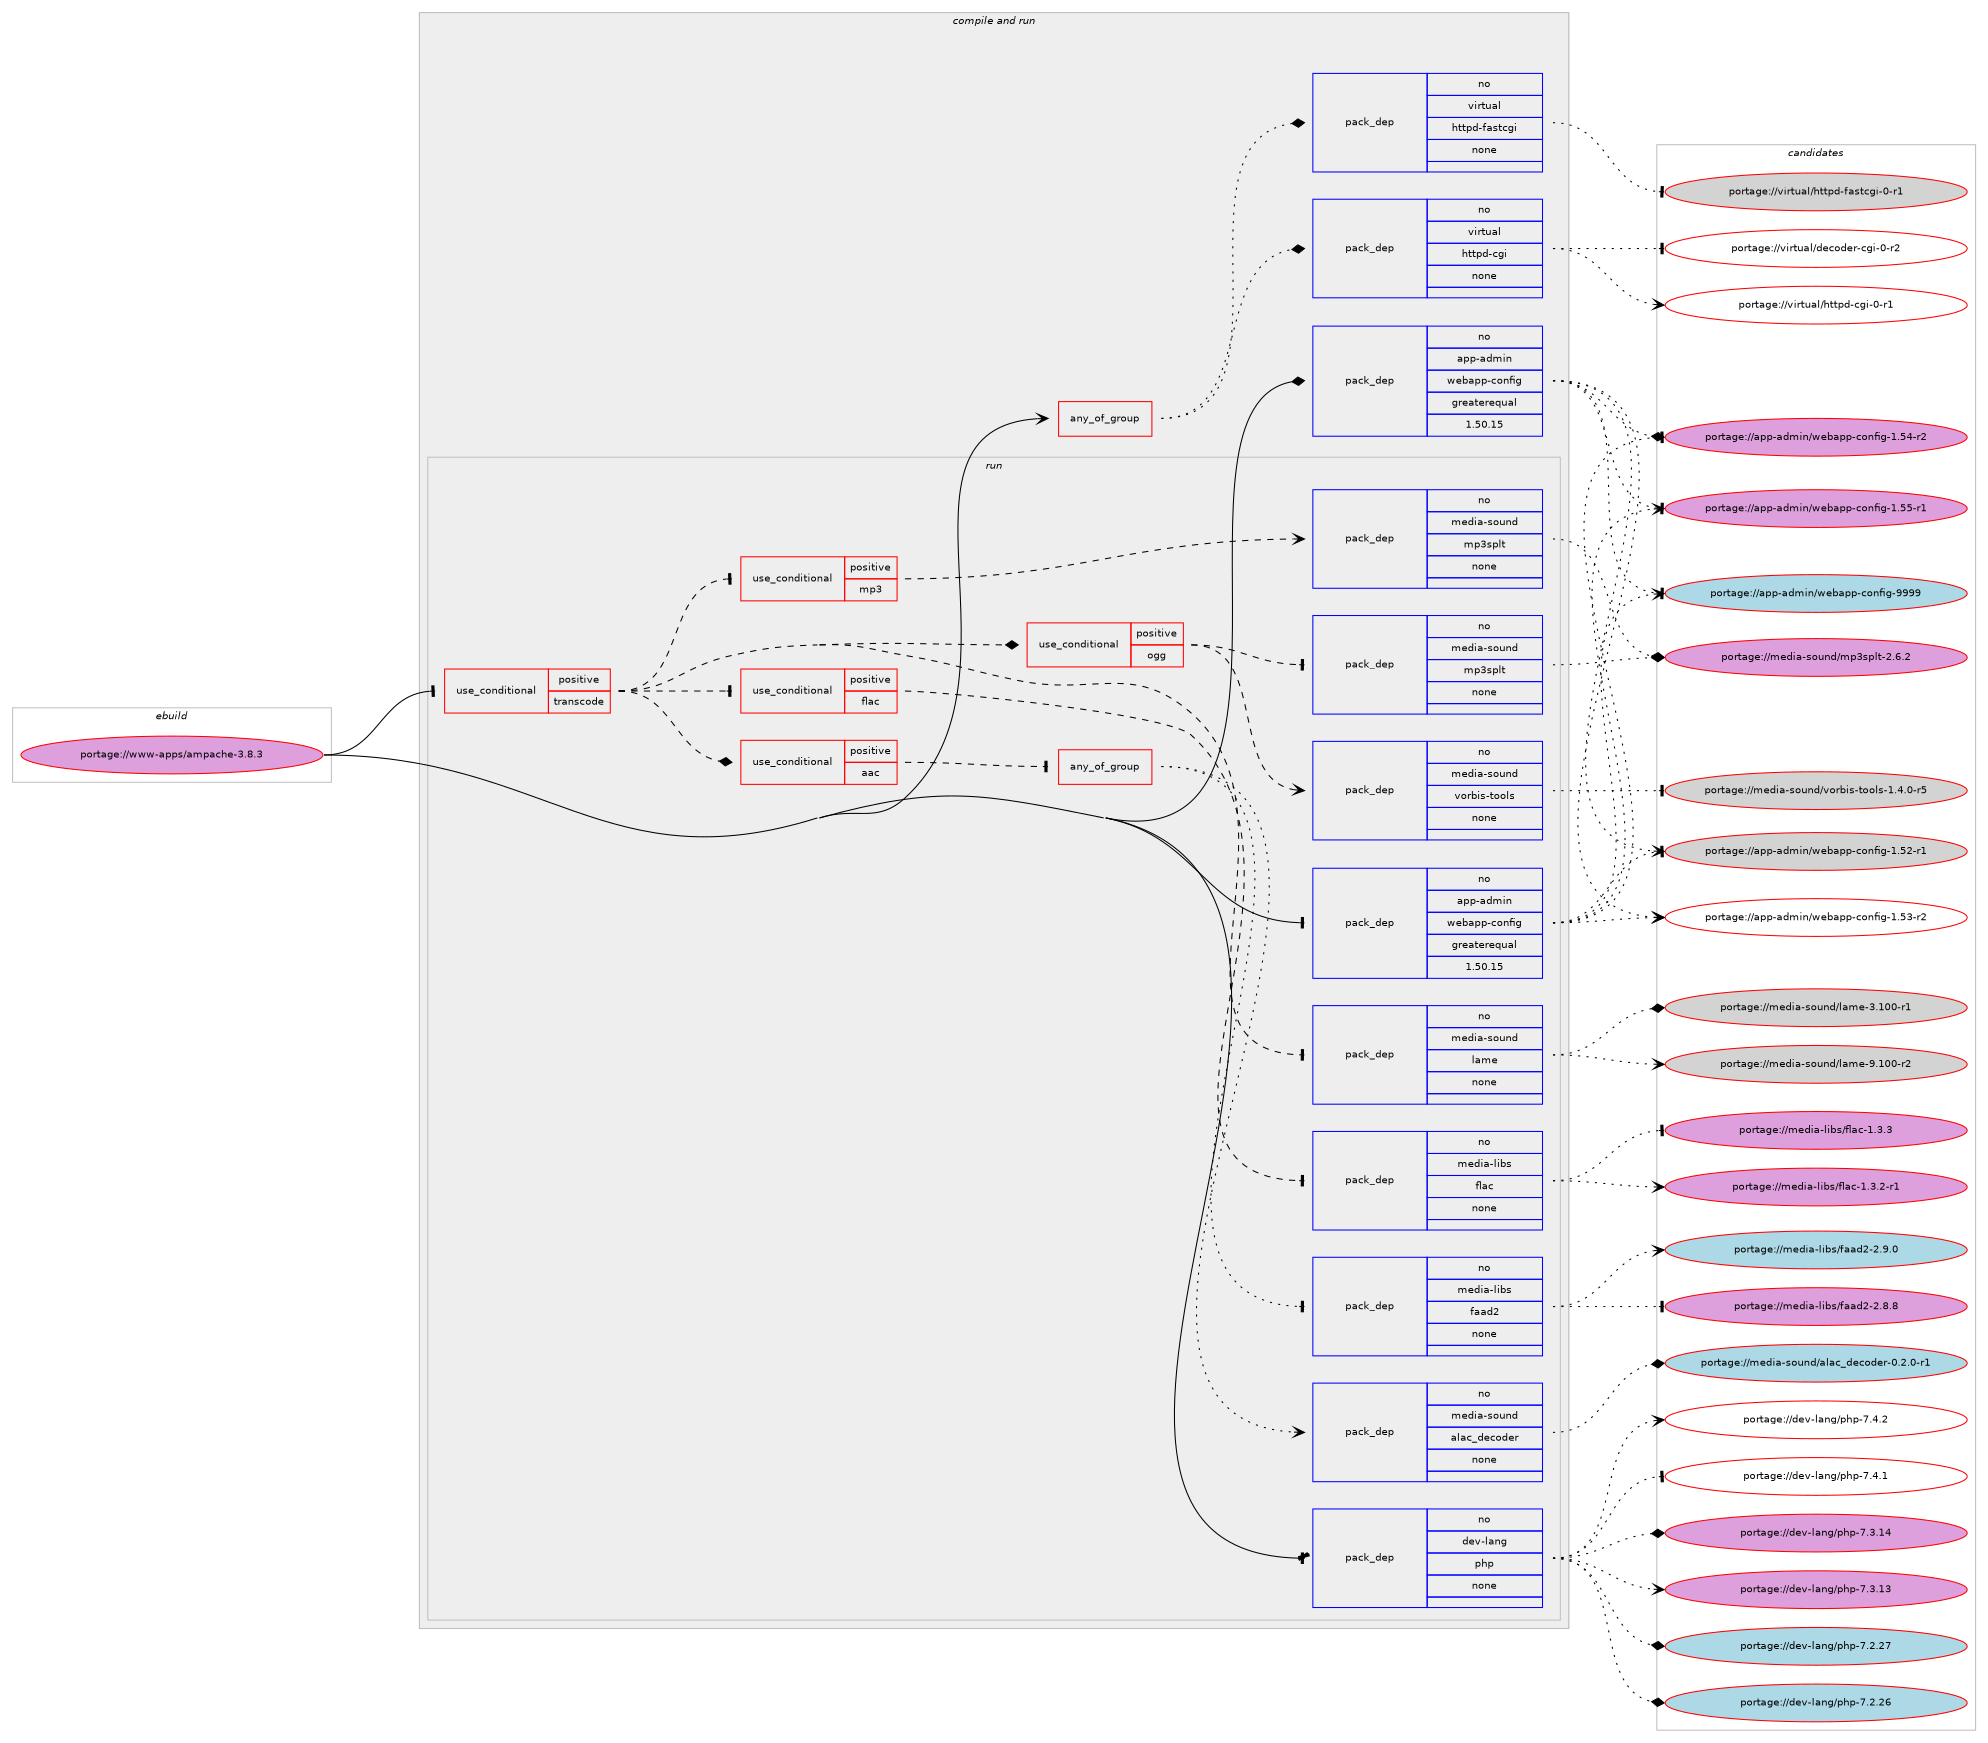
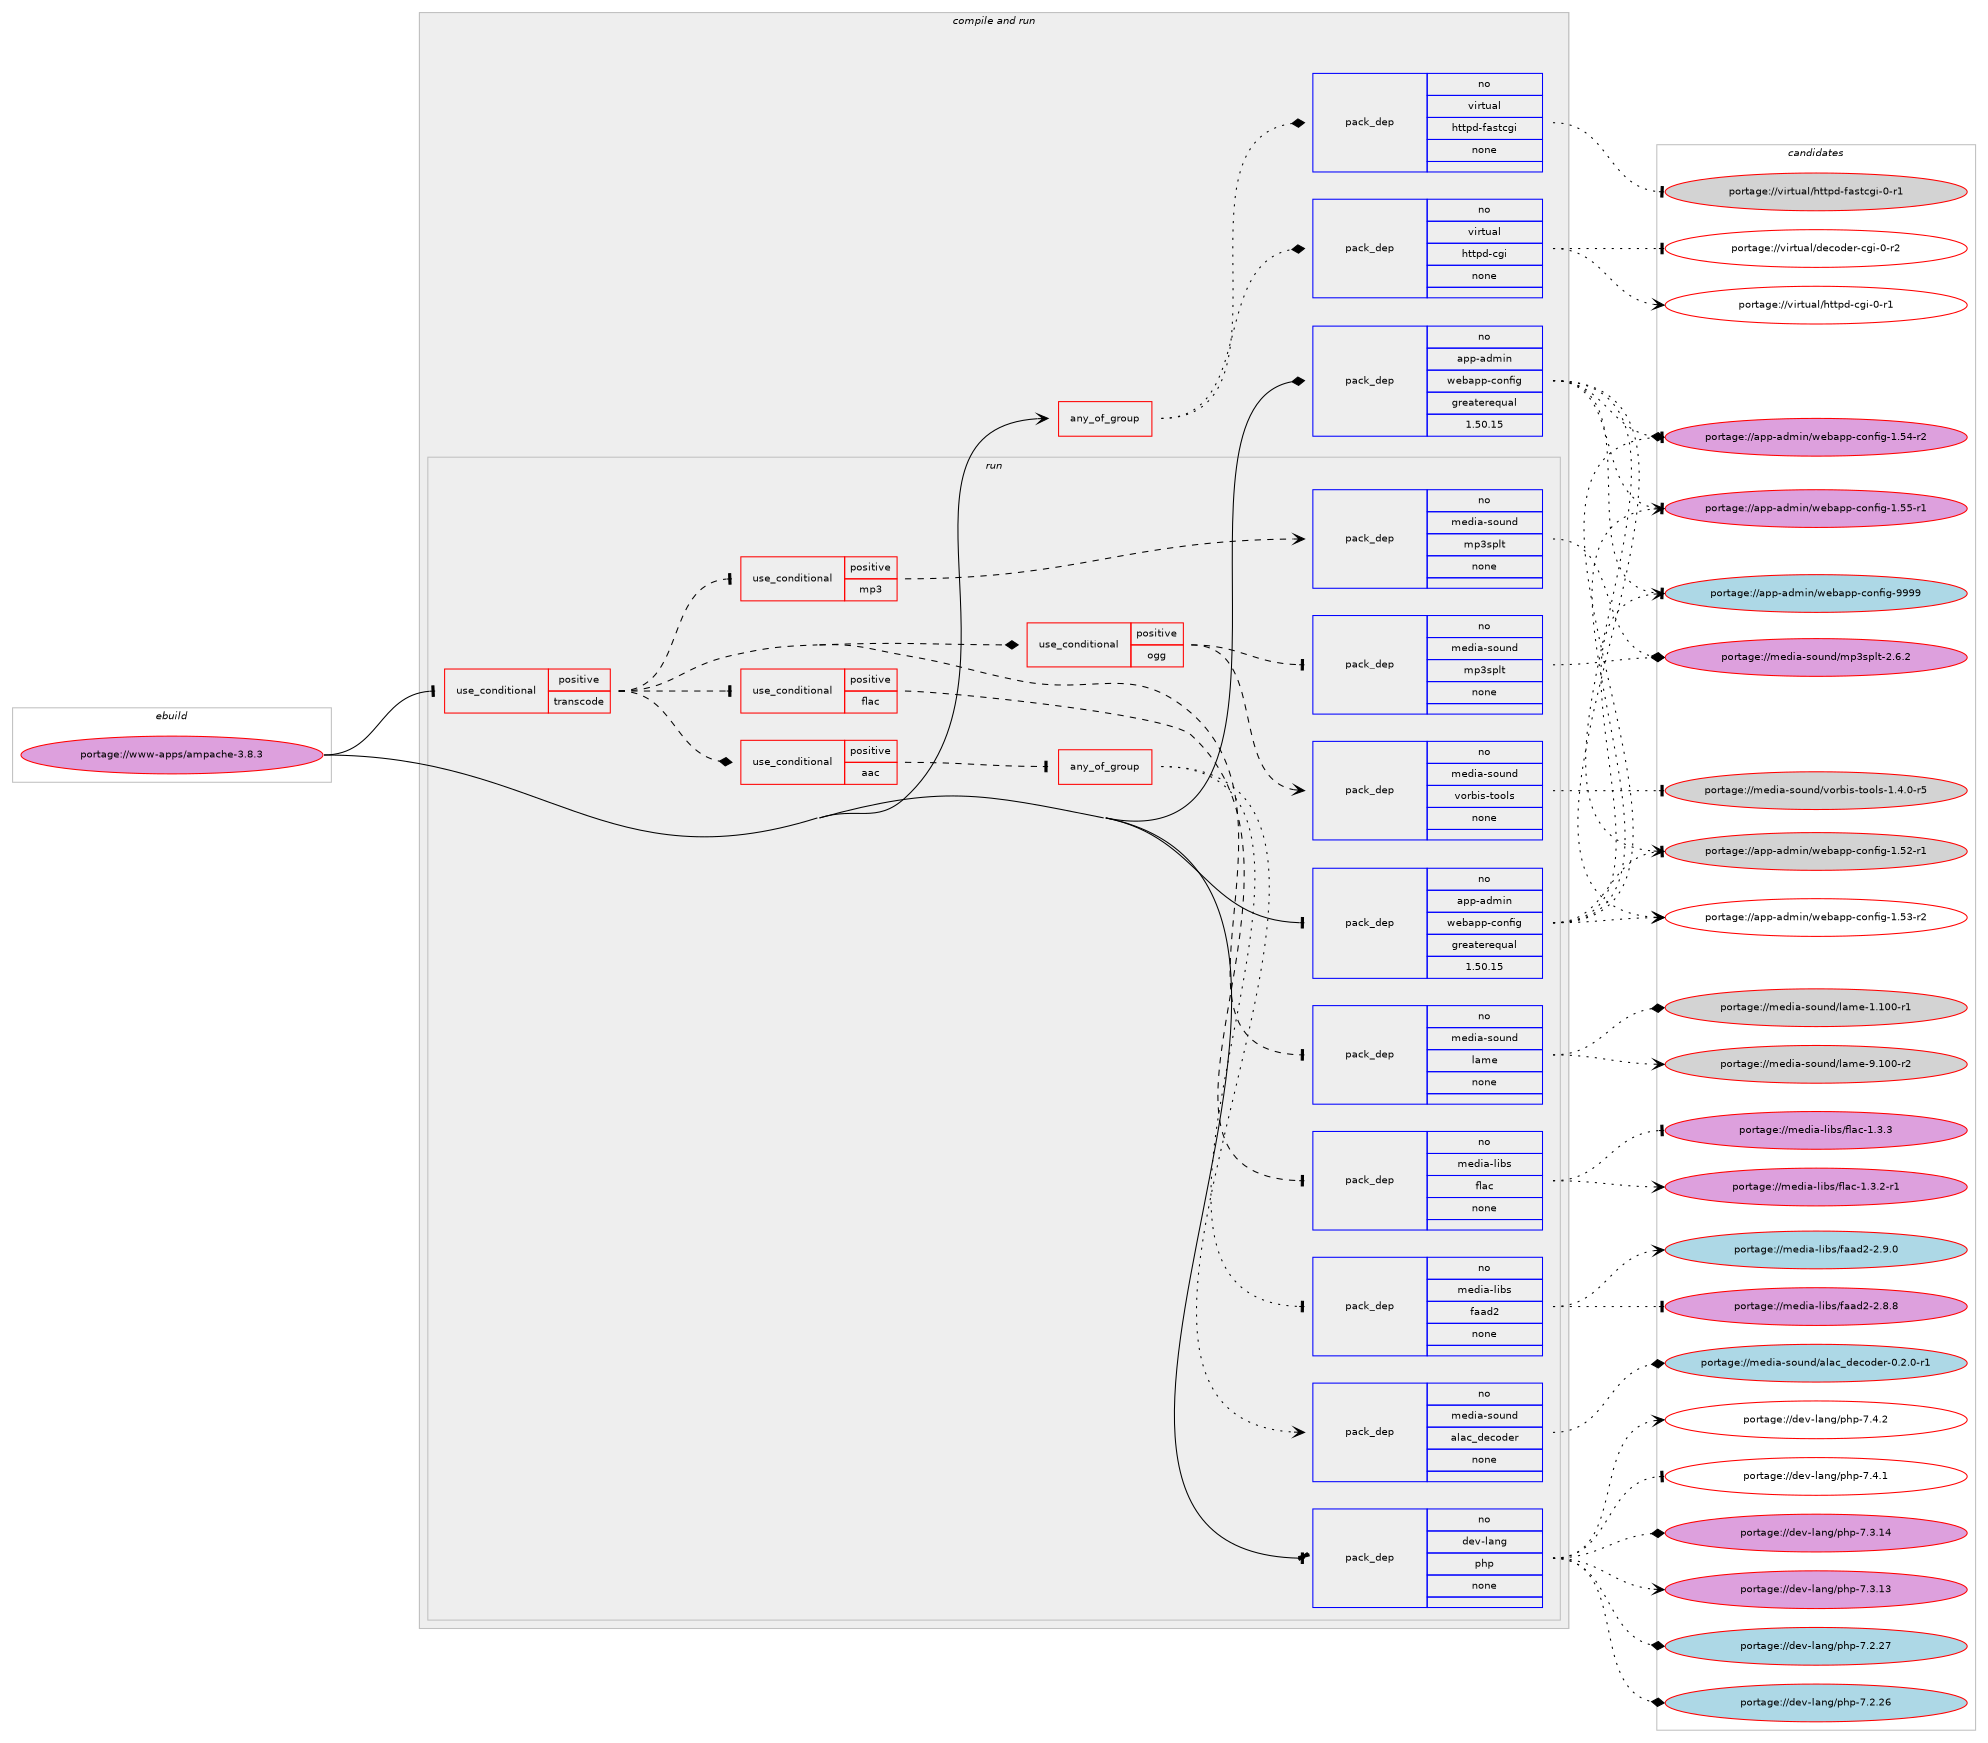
(1816, 1008) -> (1816, 1008)
